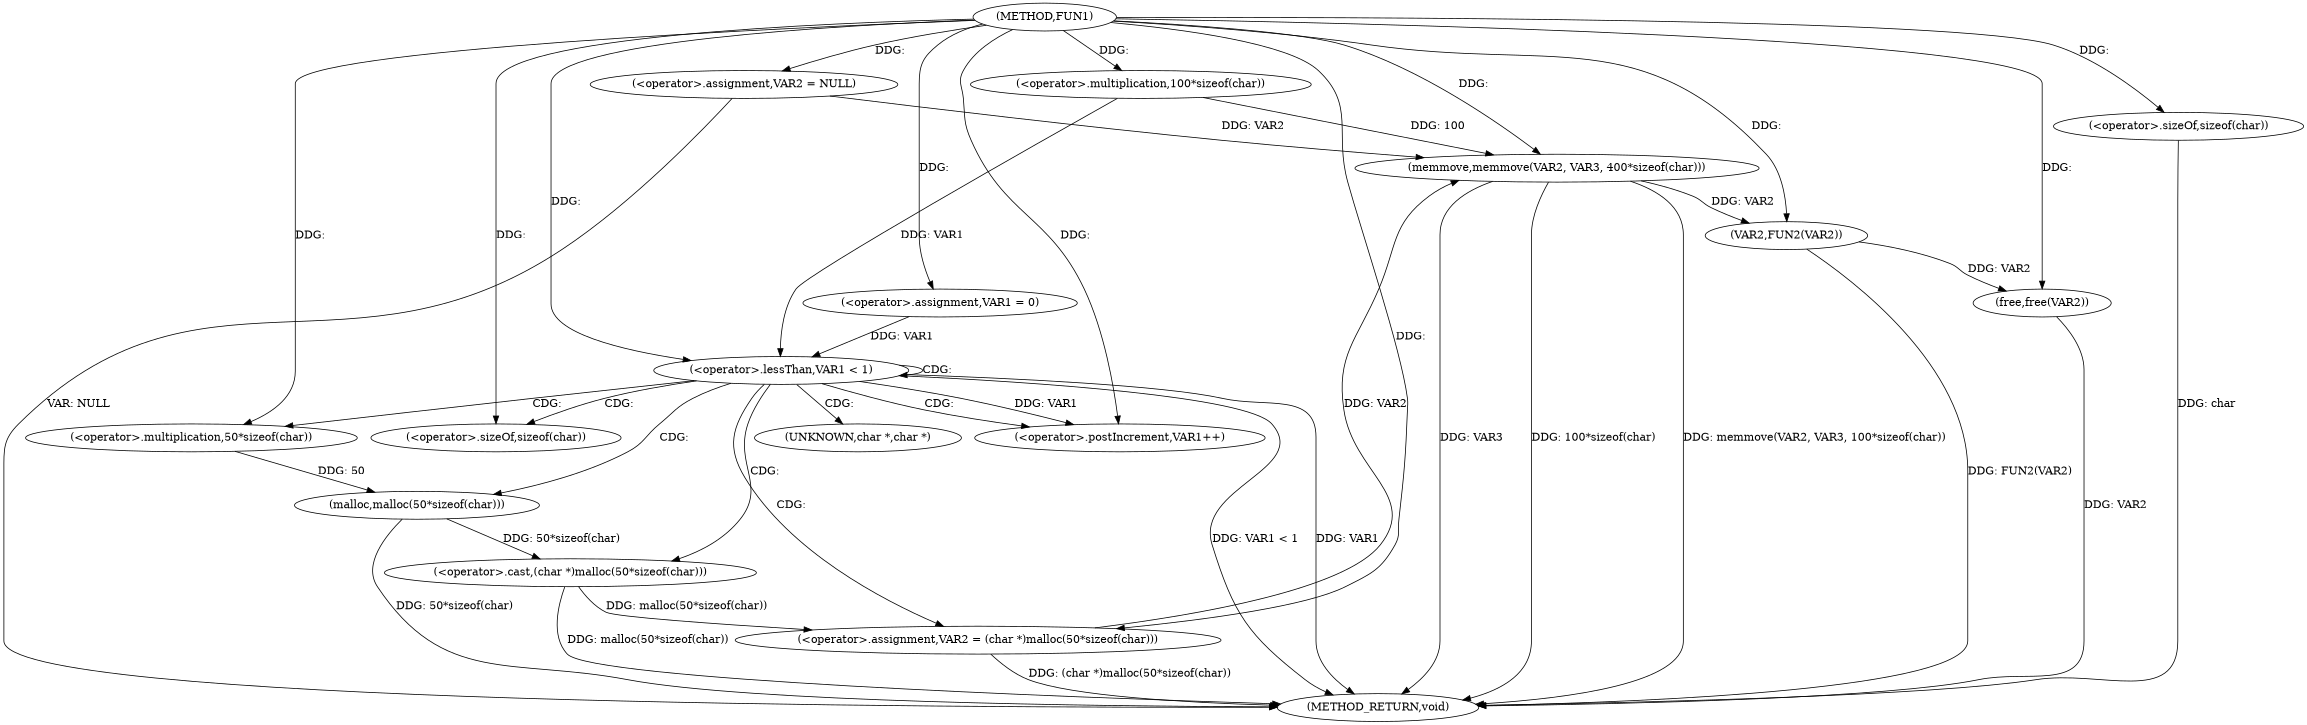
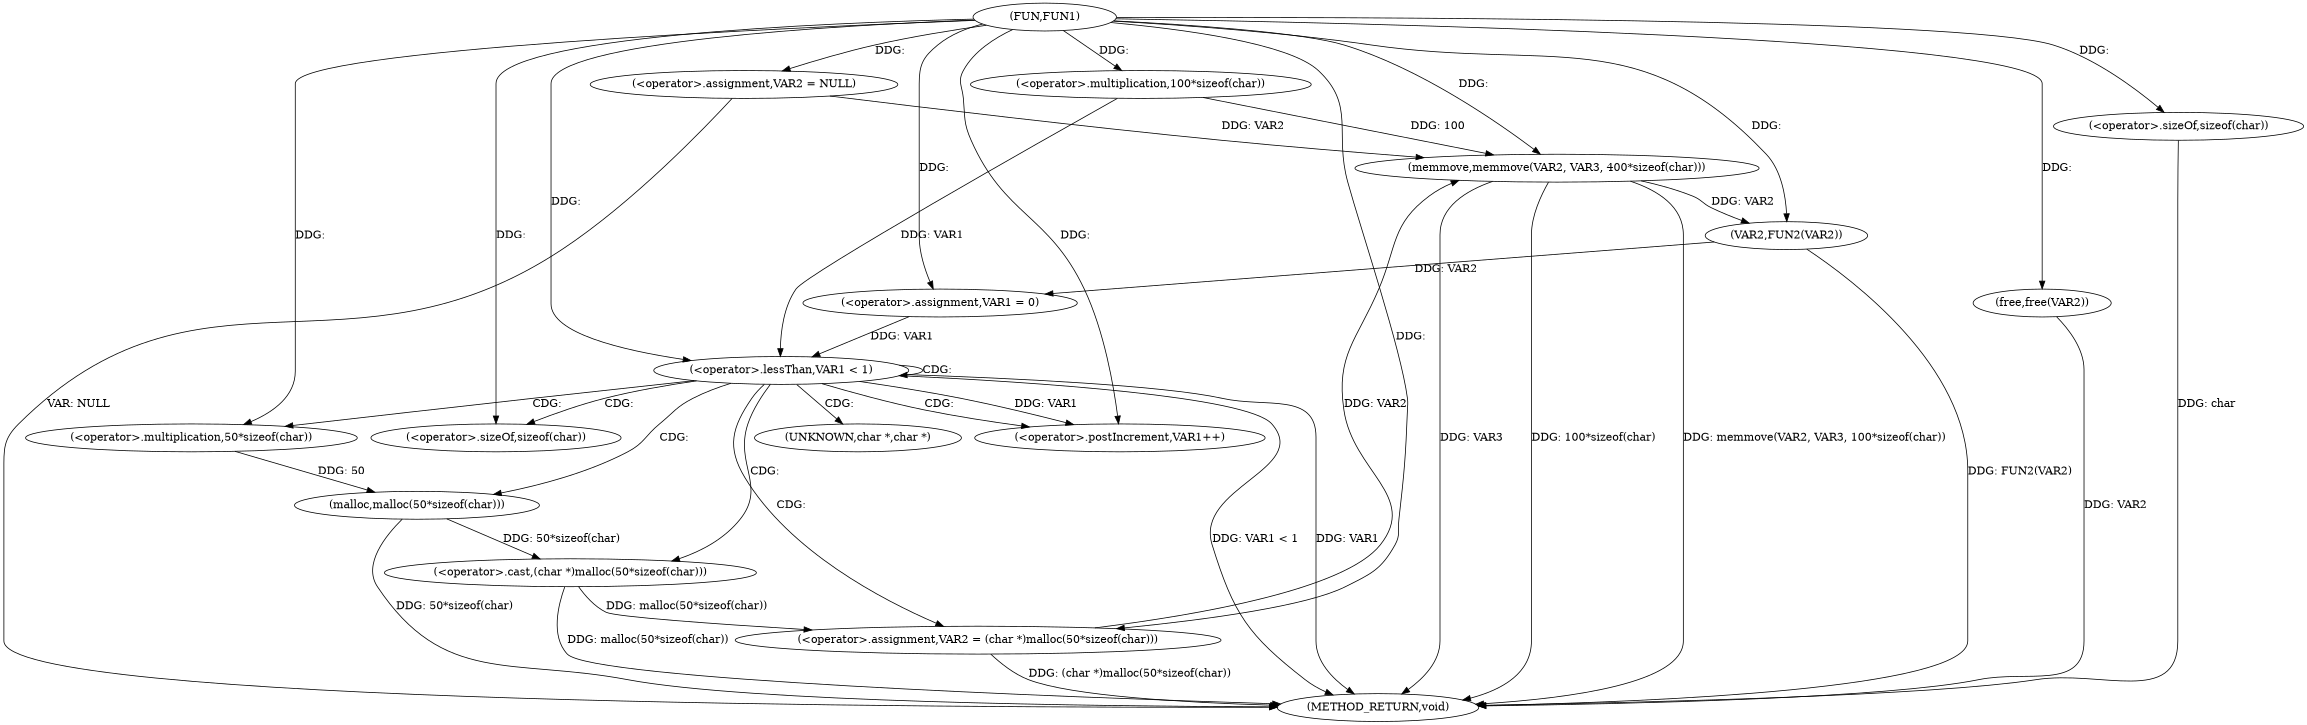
(1045, 17) -> (1045, 17)
(1932, 257) -> (1400, 266)
